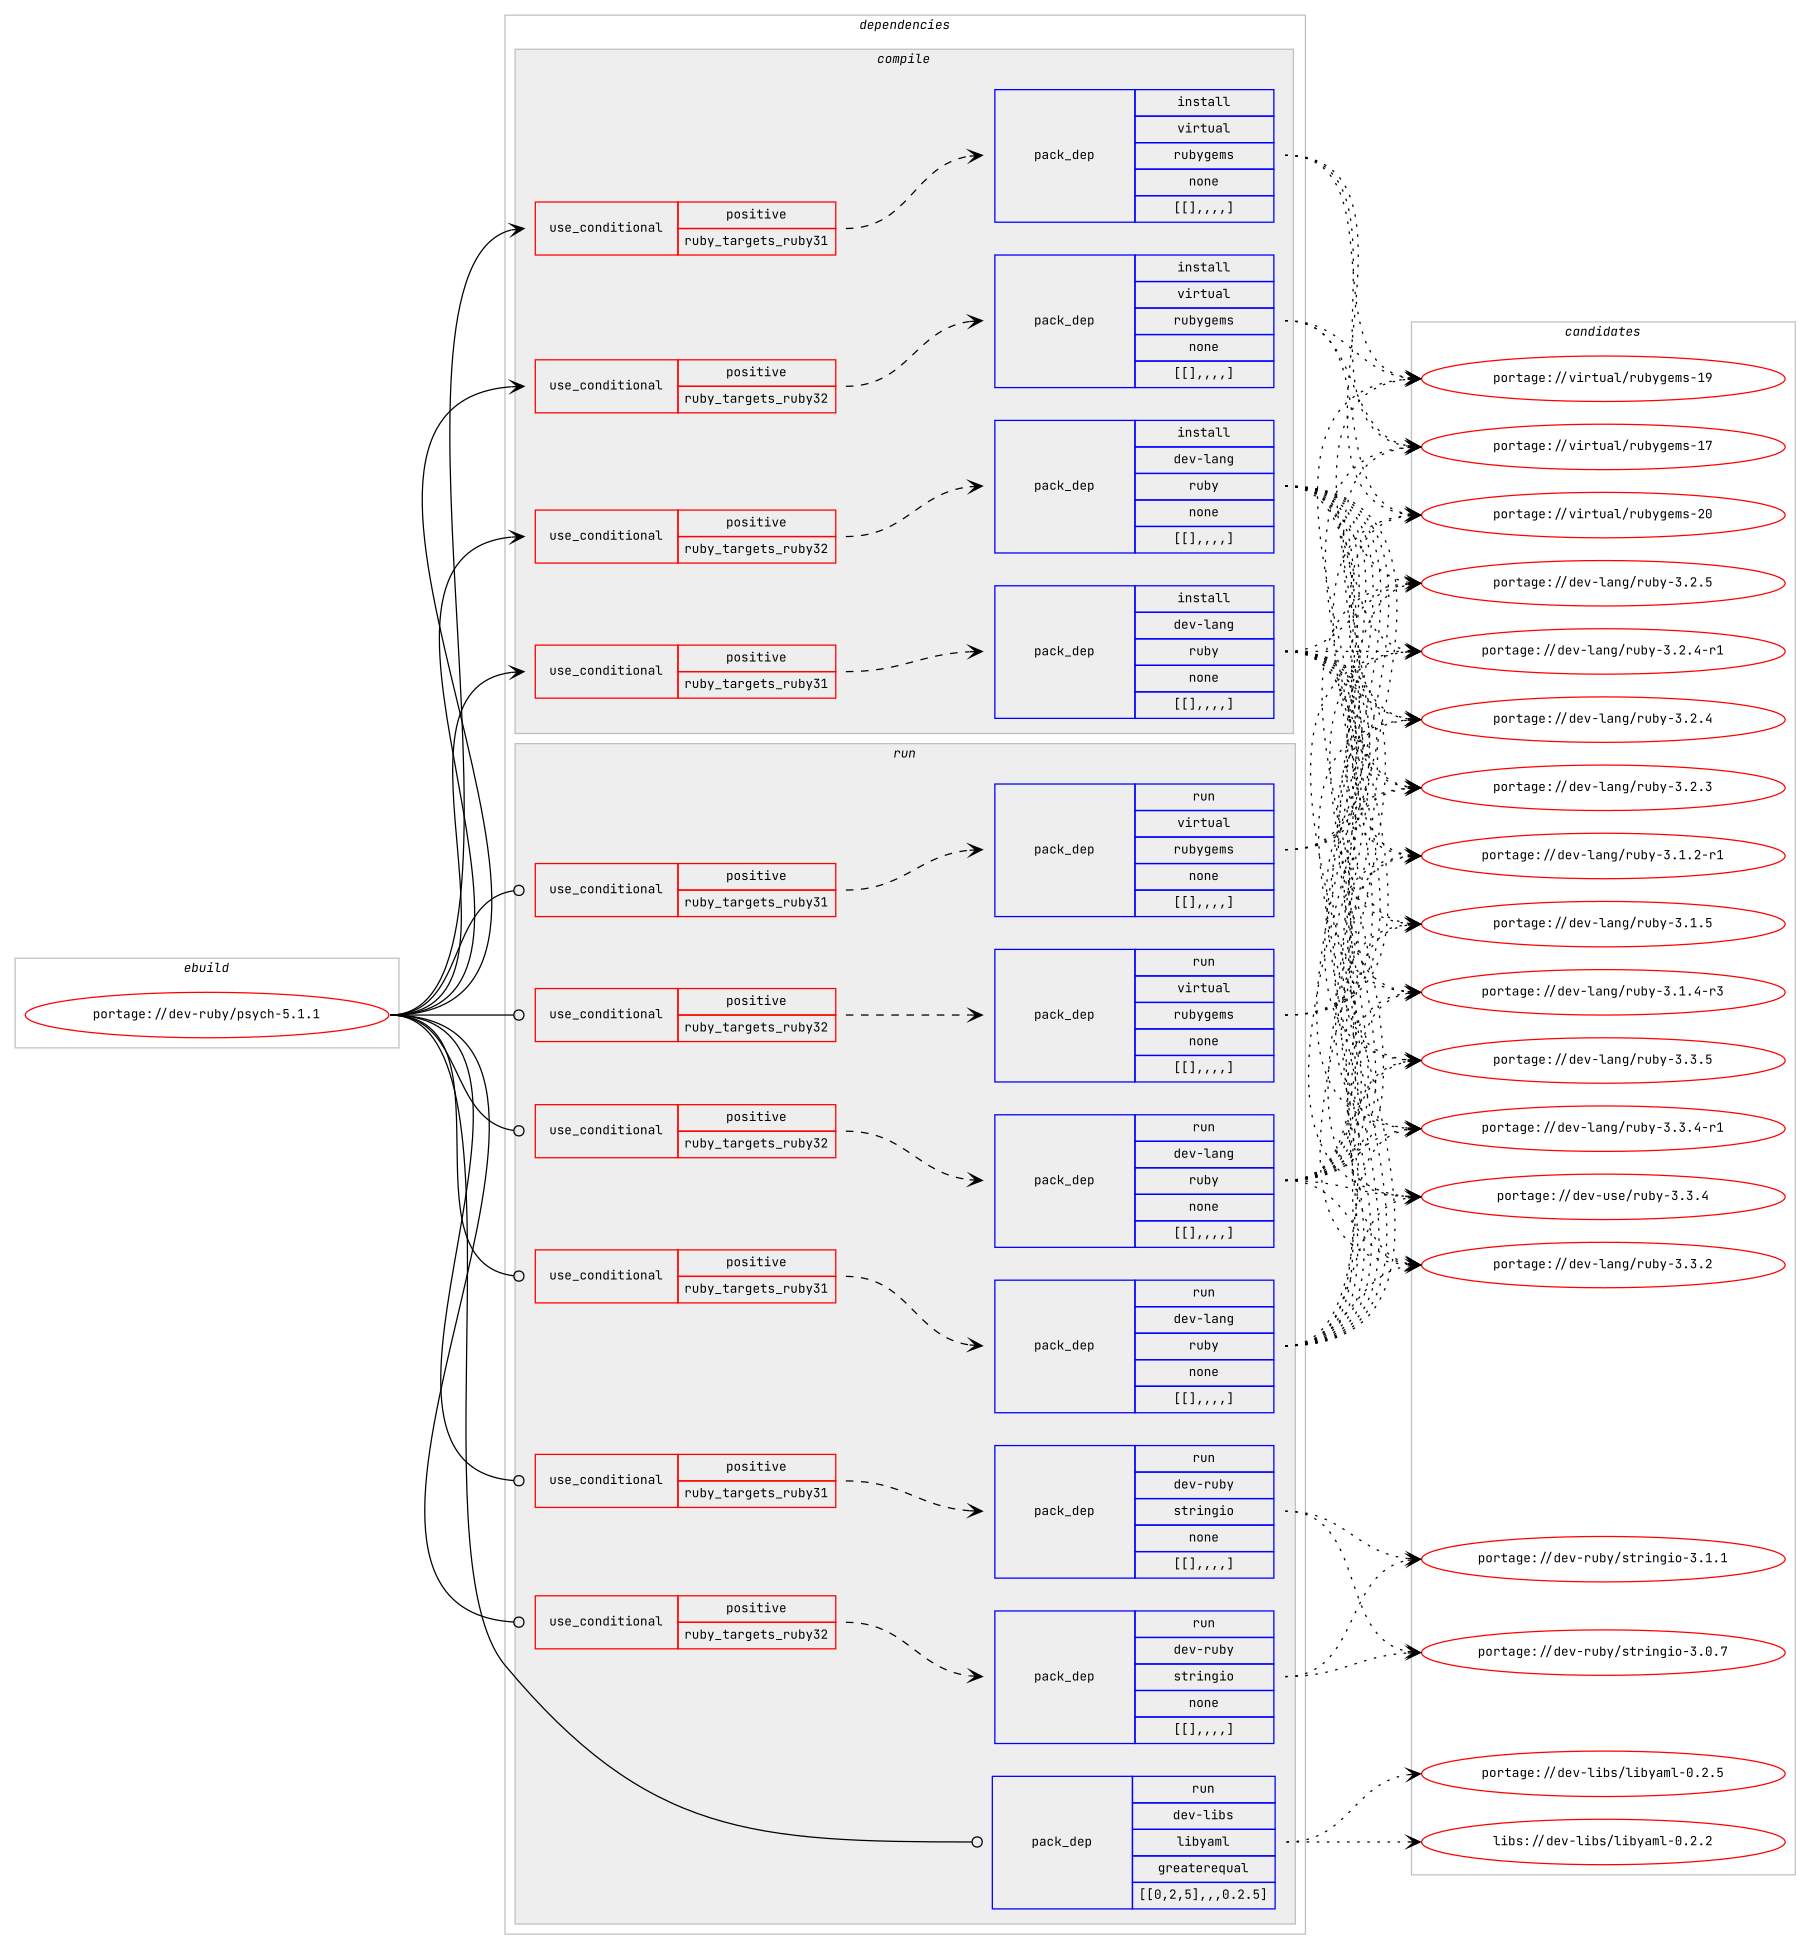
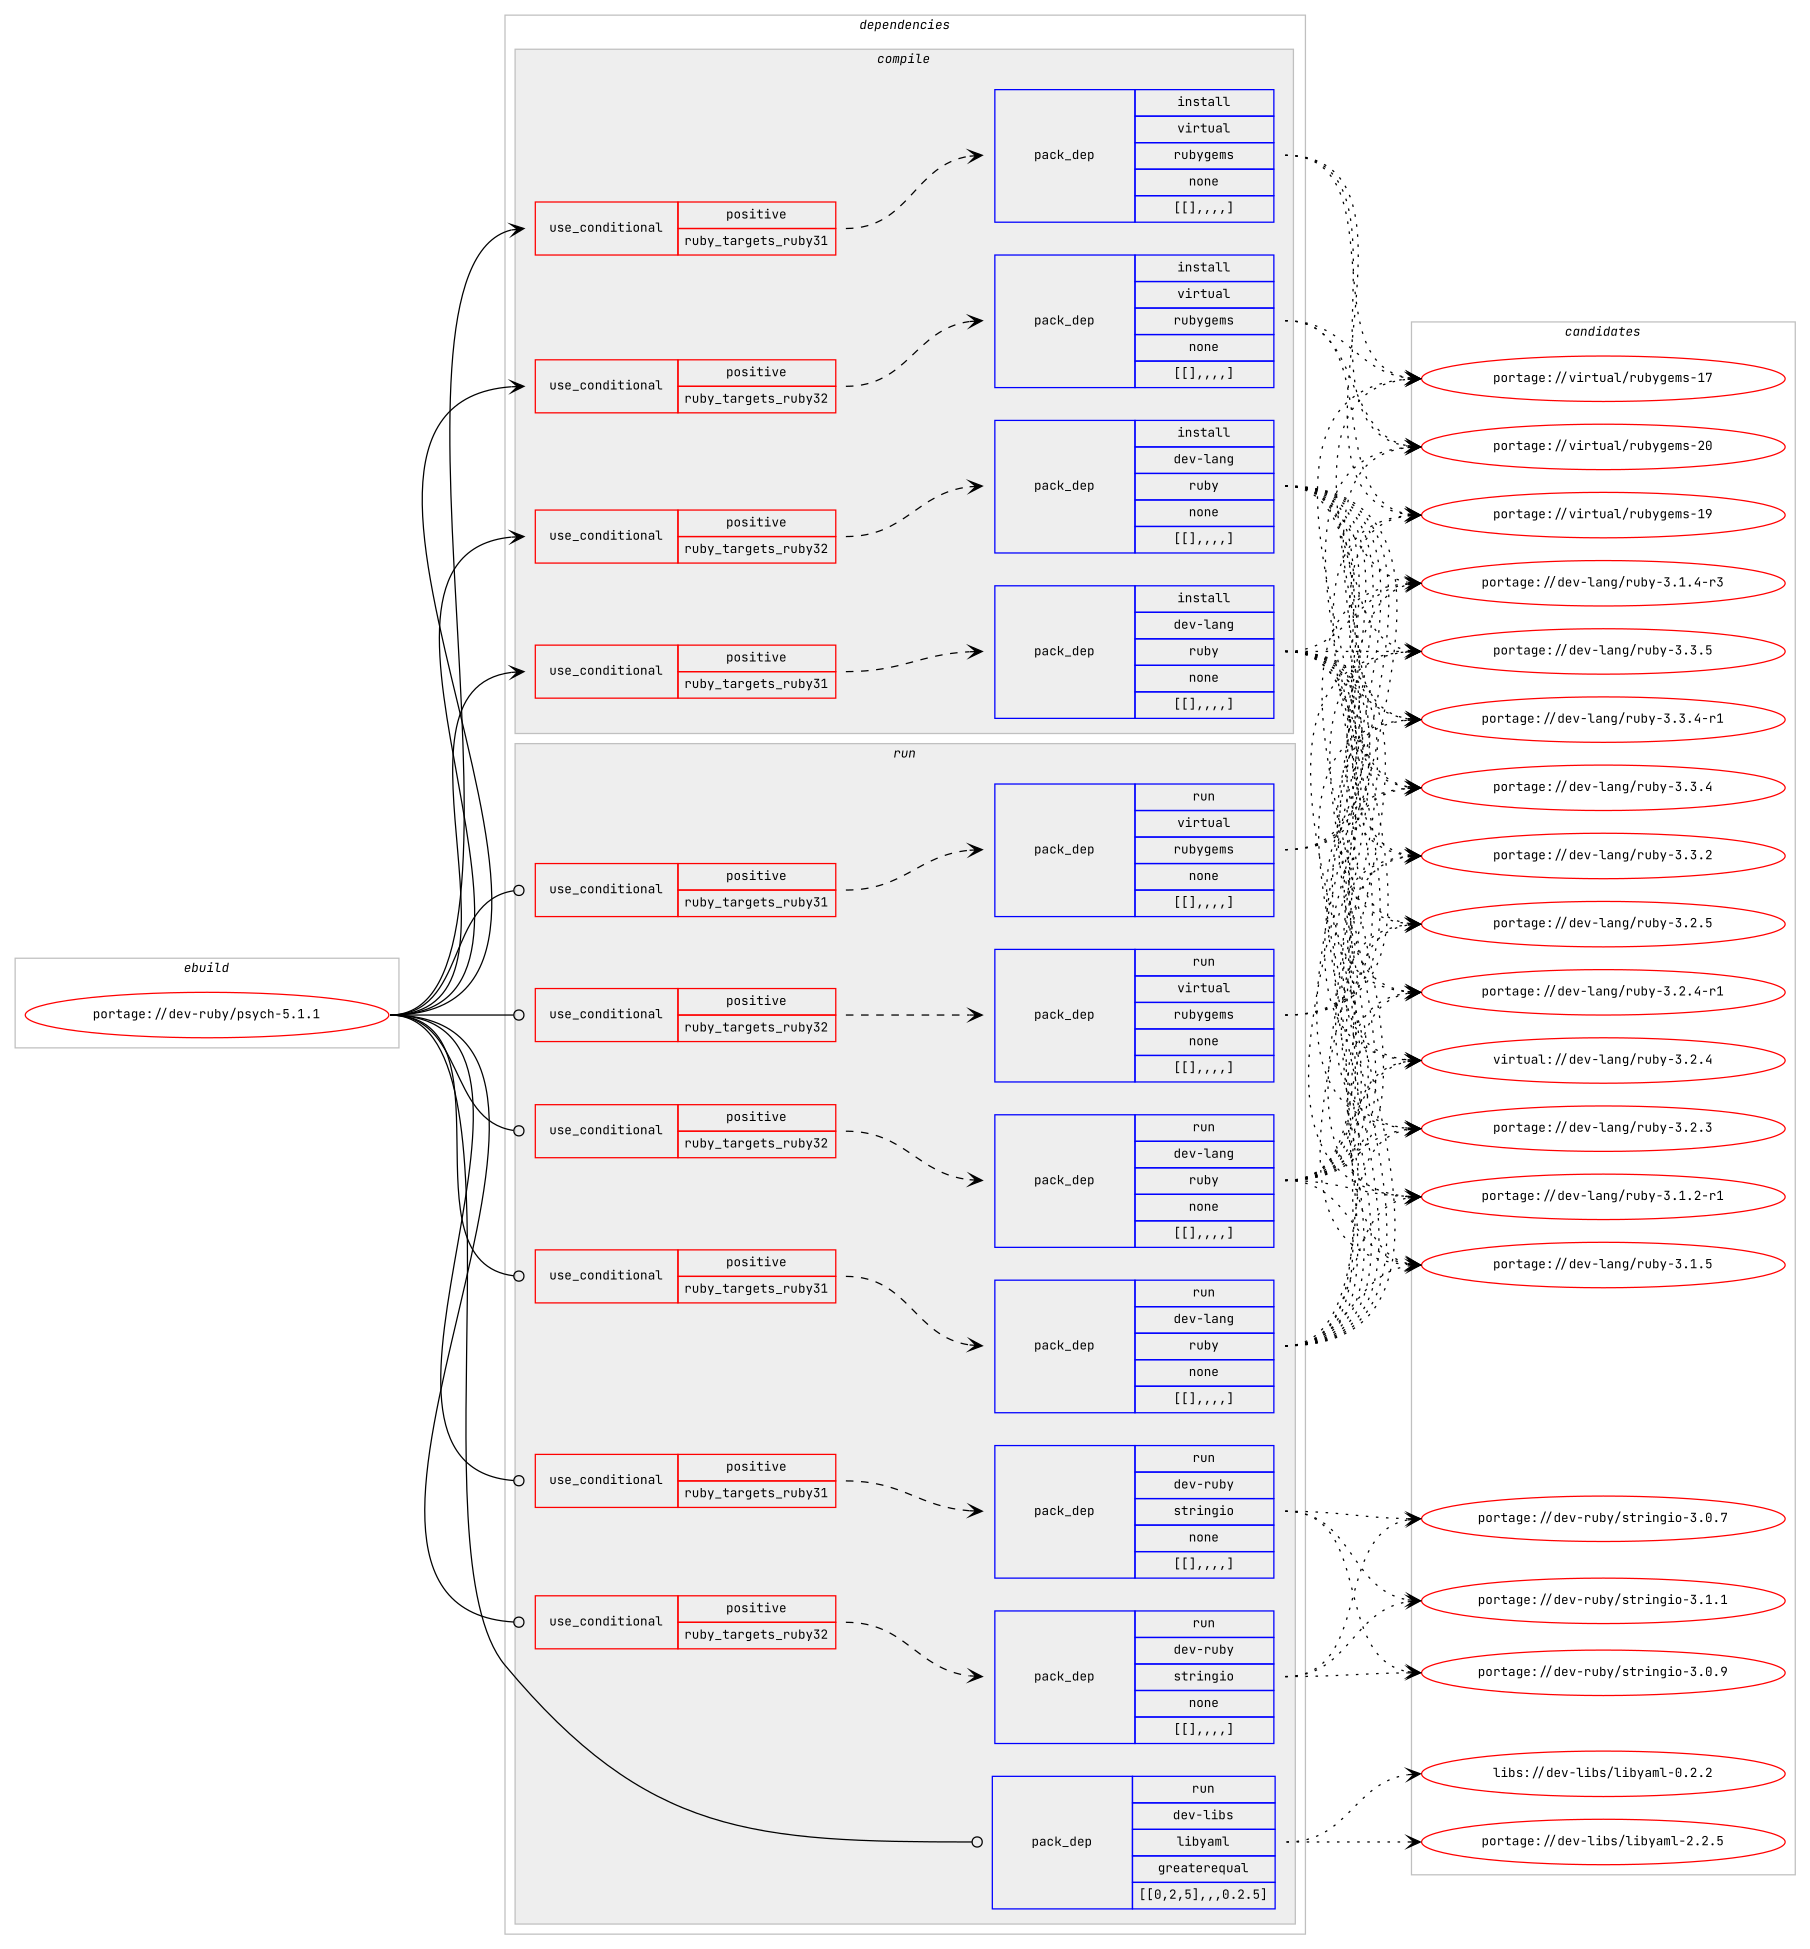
(1603, 720) -> (1603, 1061)
(1603, 1197) -> (1603, 788)
none -> (1603, 1673)
(1603, 1774) -> (1603, 1842)
